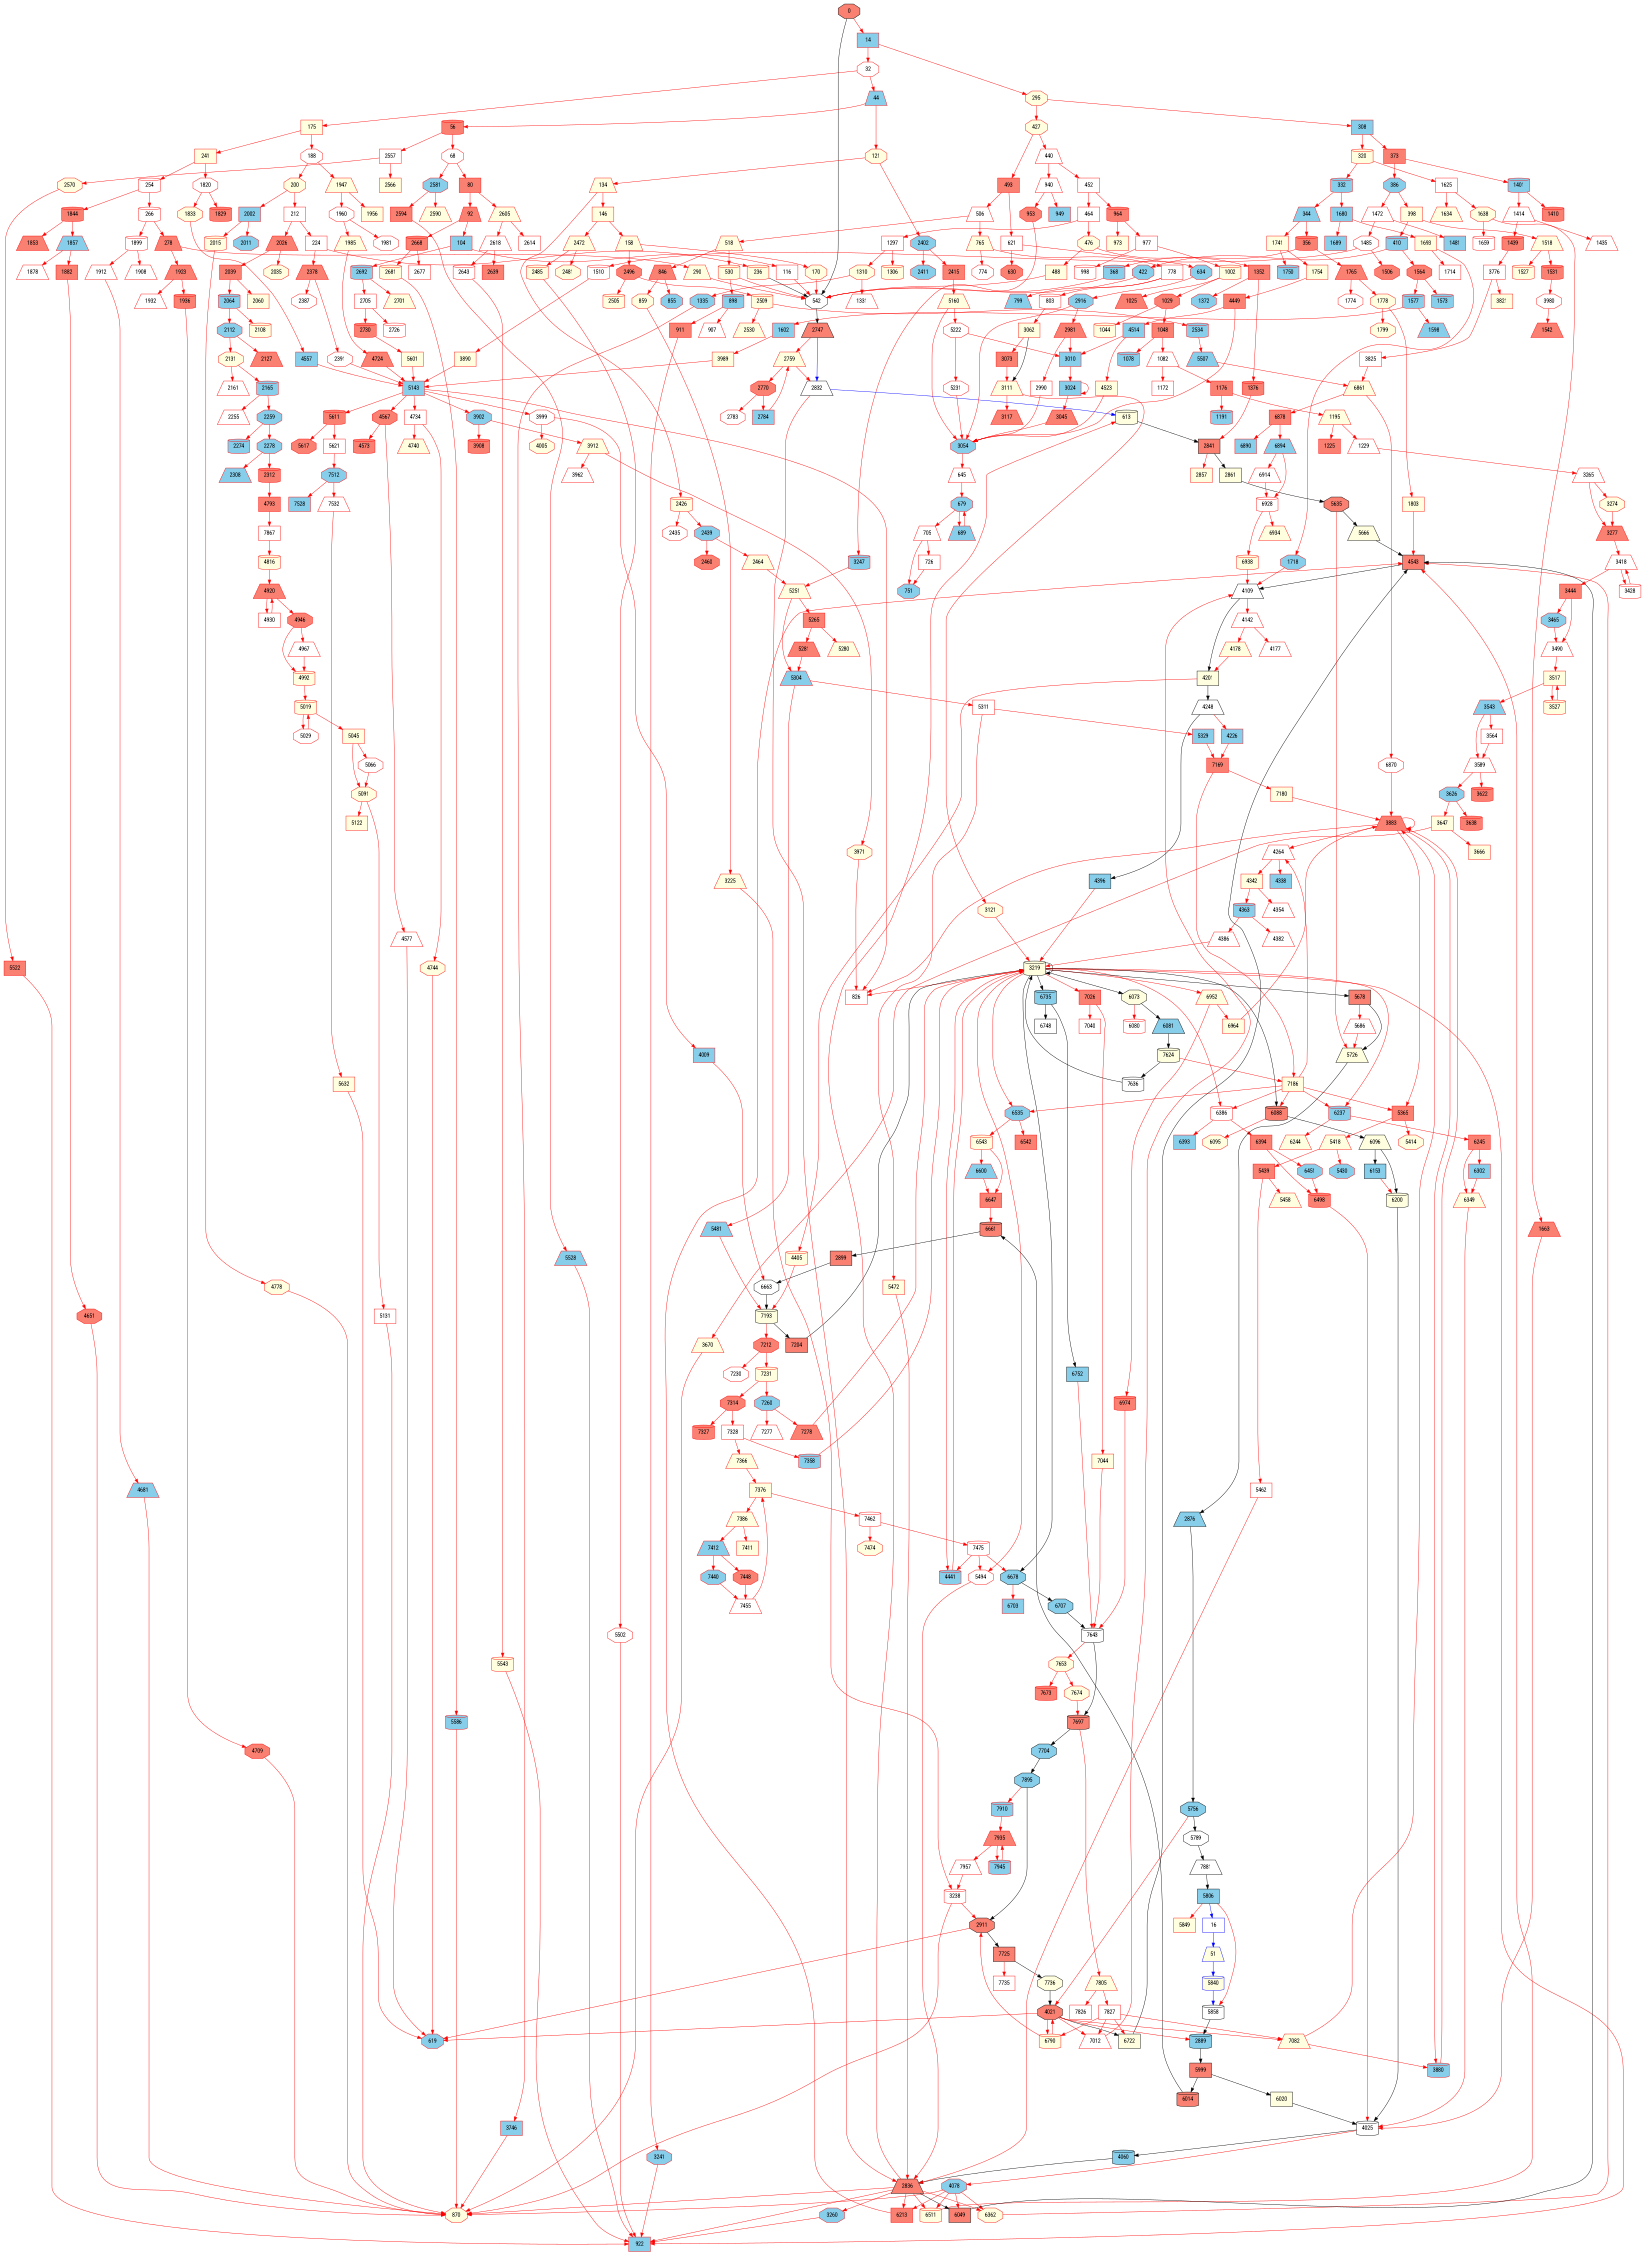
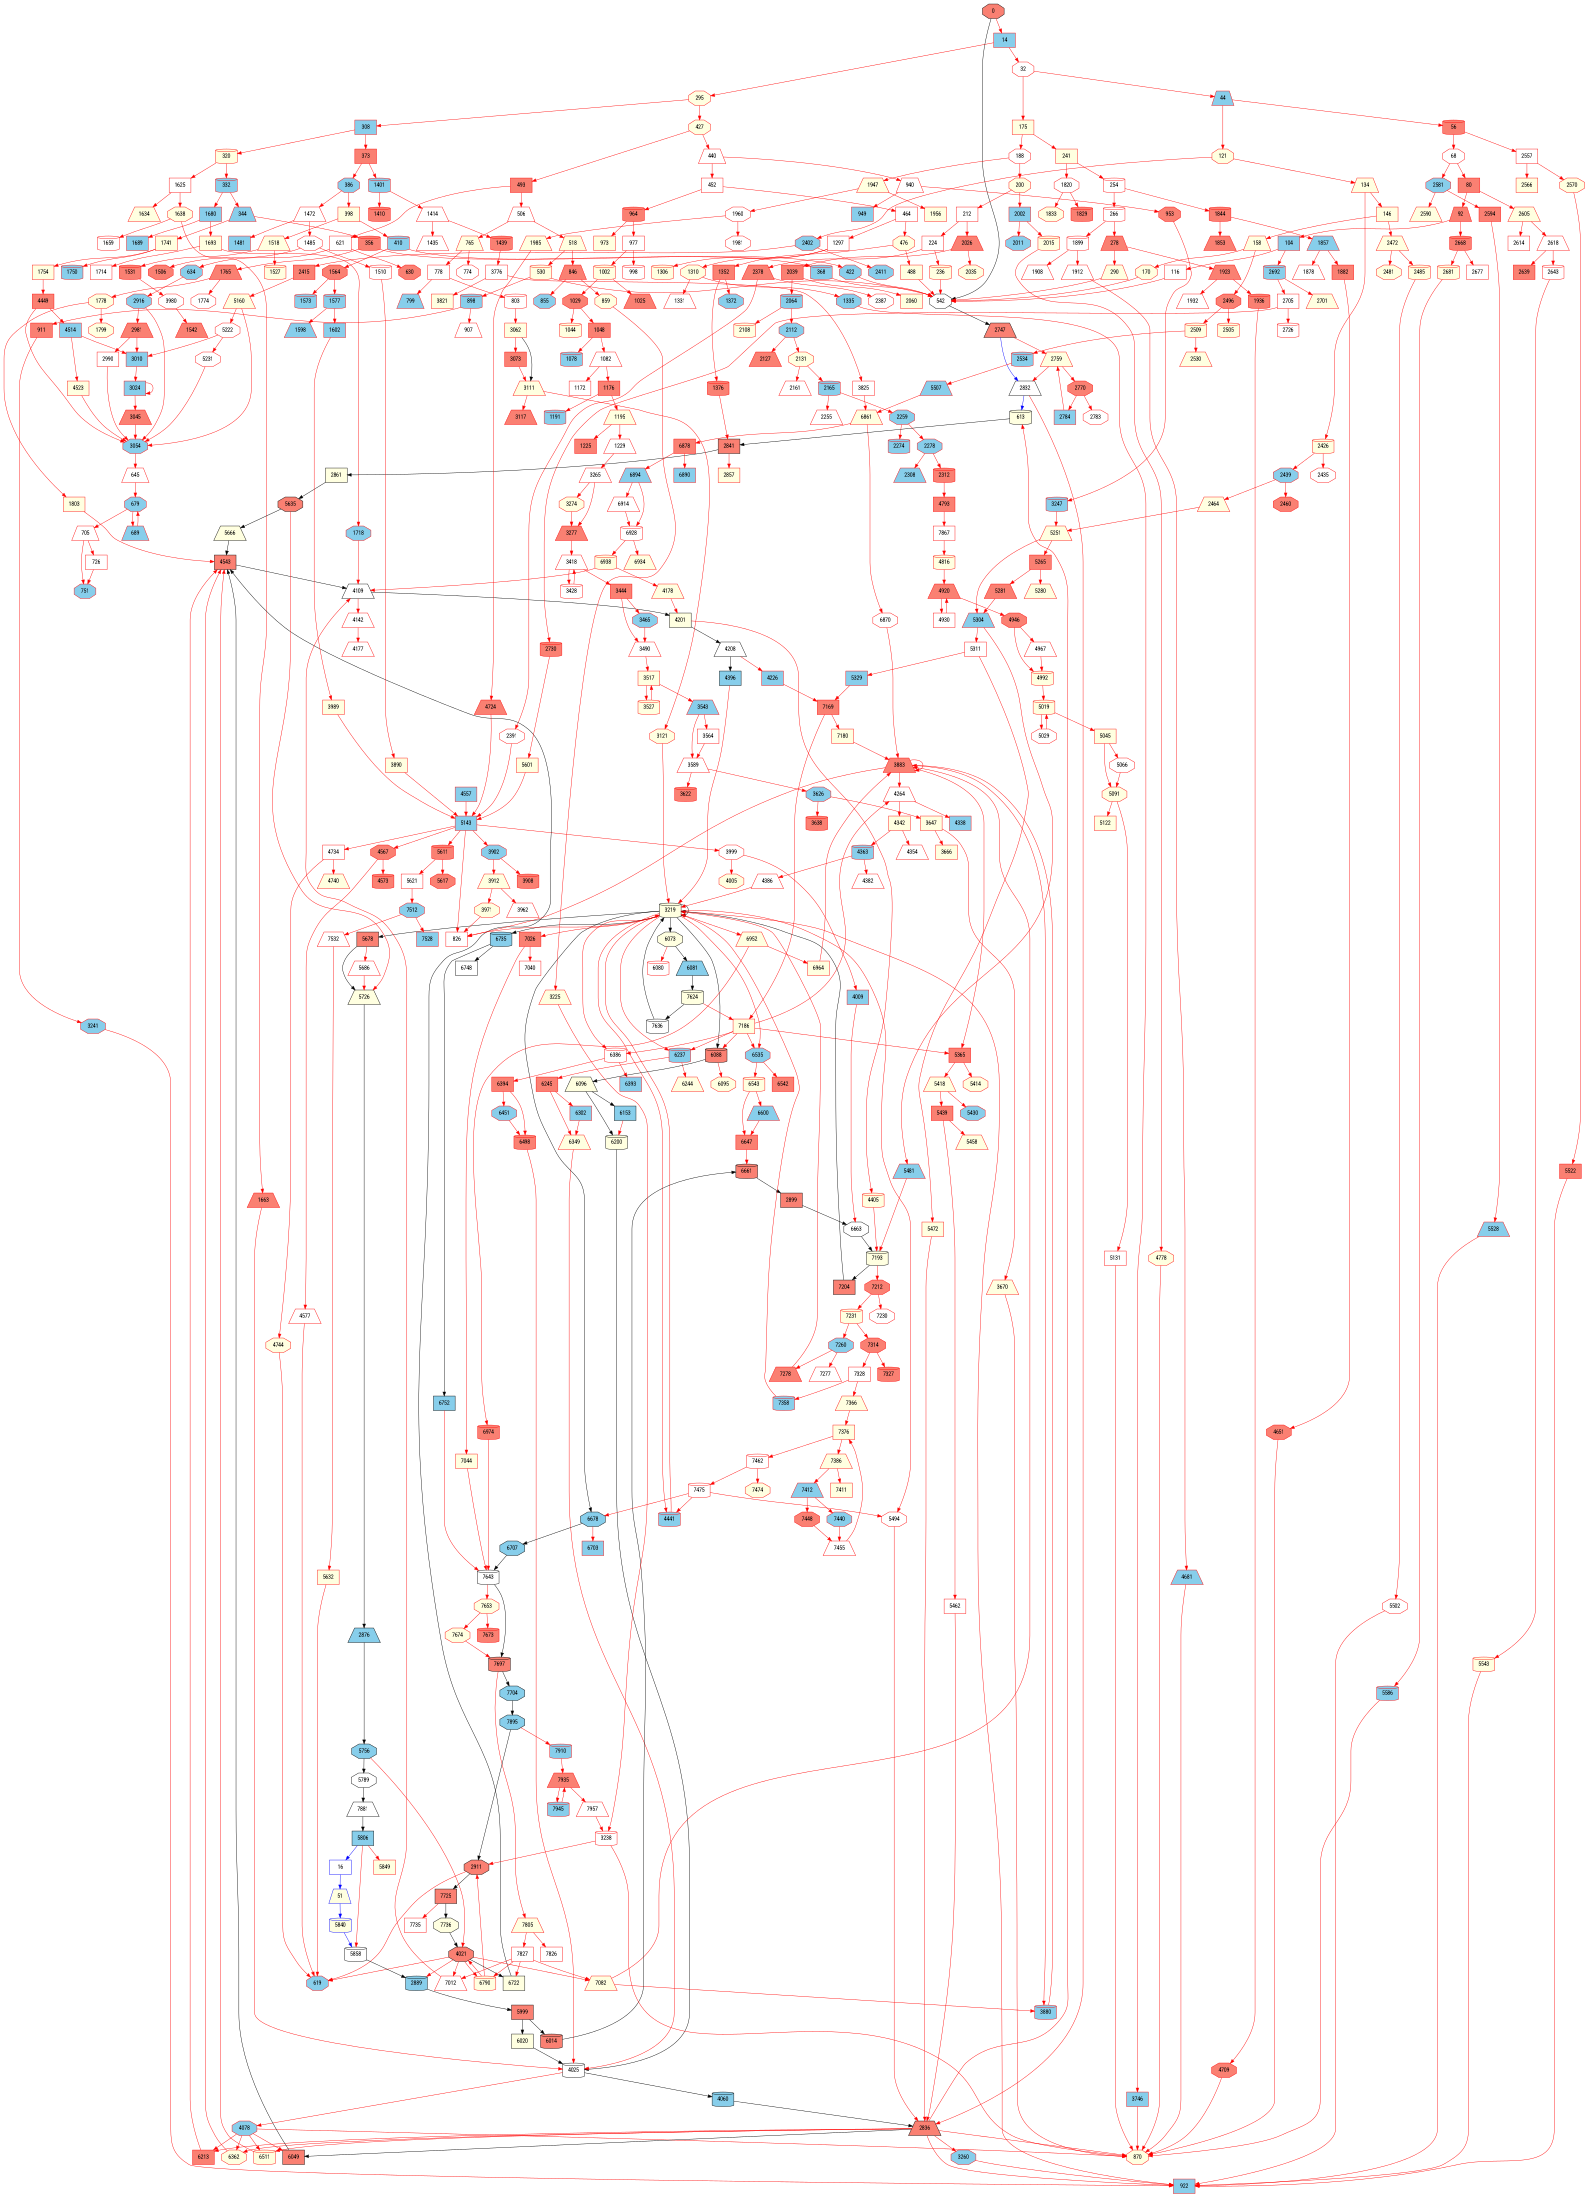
(253, 273) -> none
(787, 287) -> (940, 285)
(1242, 633) -> (630, 574)
(1208, 707) -> (730, 649)
